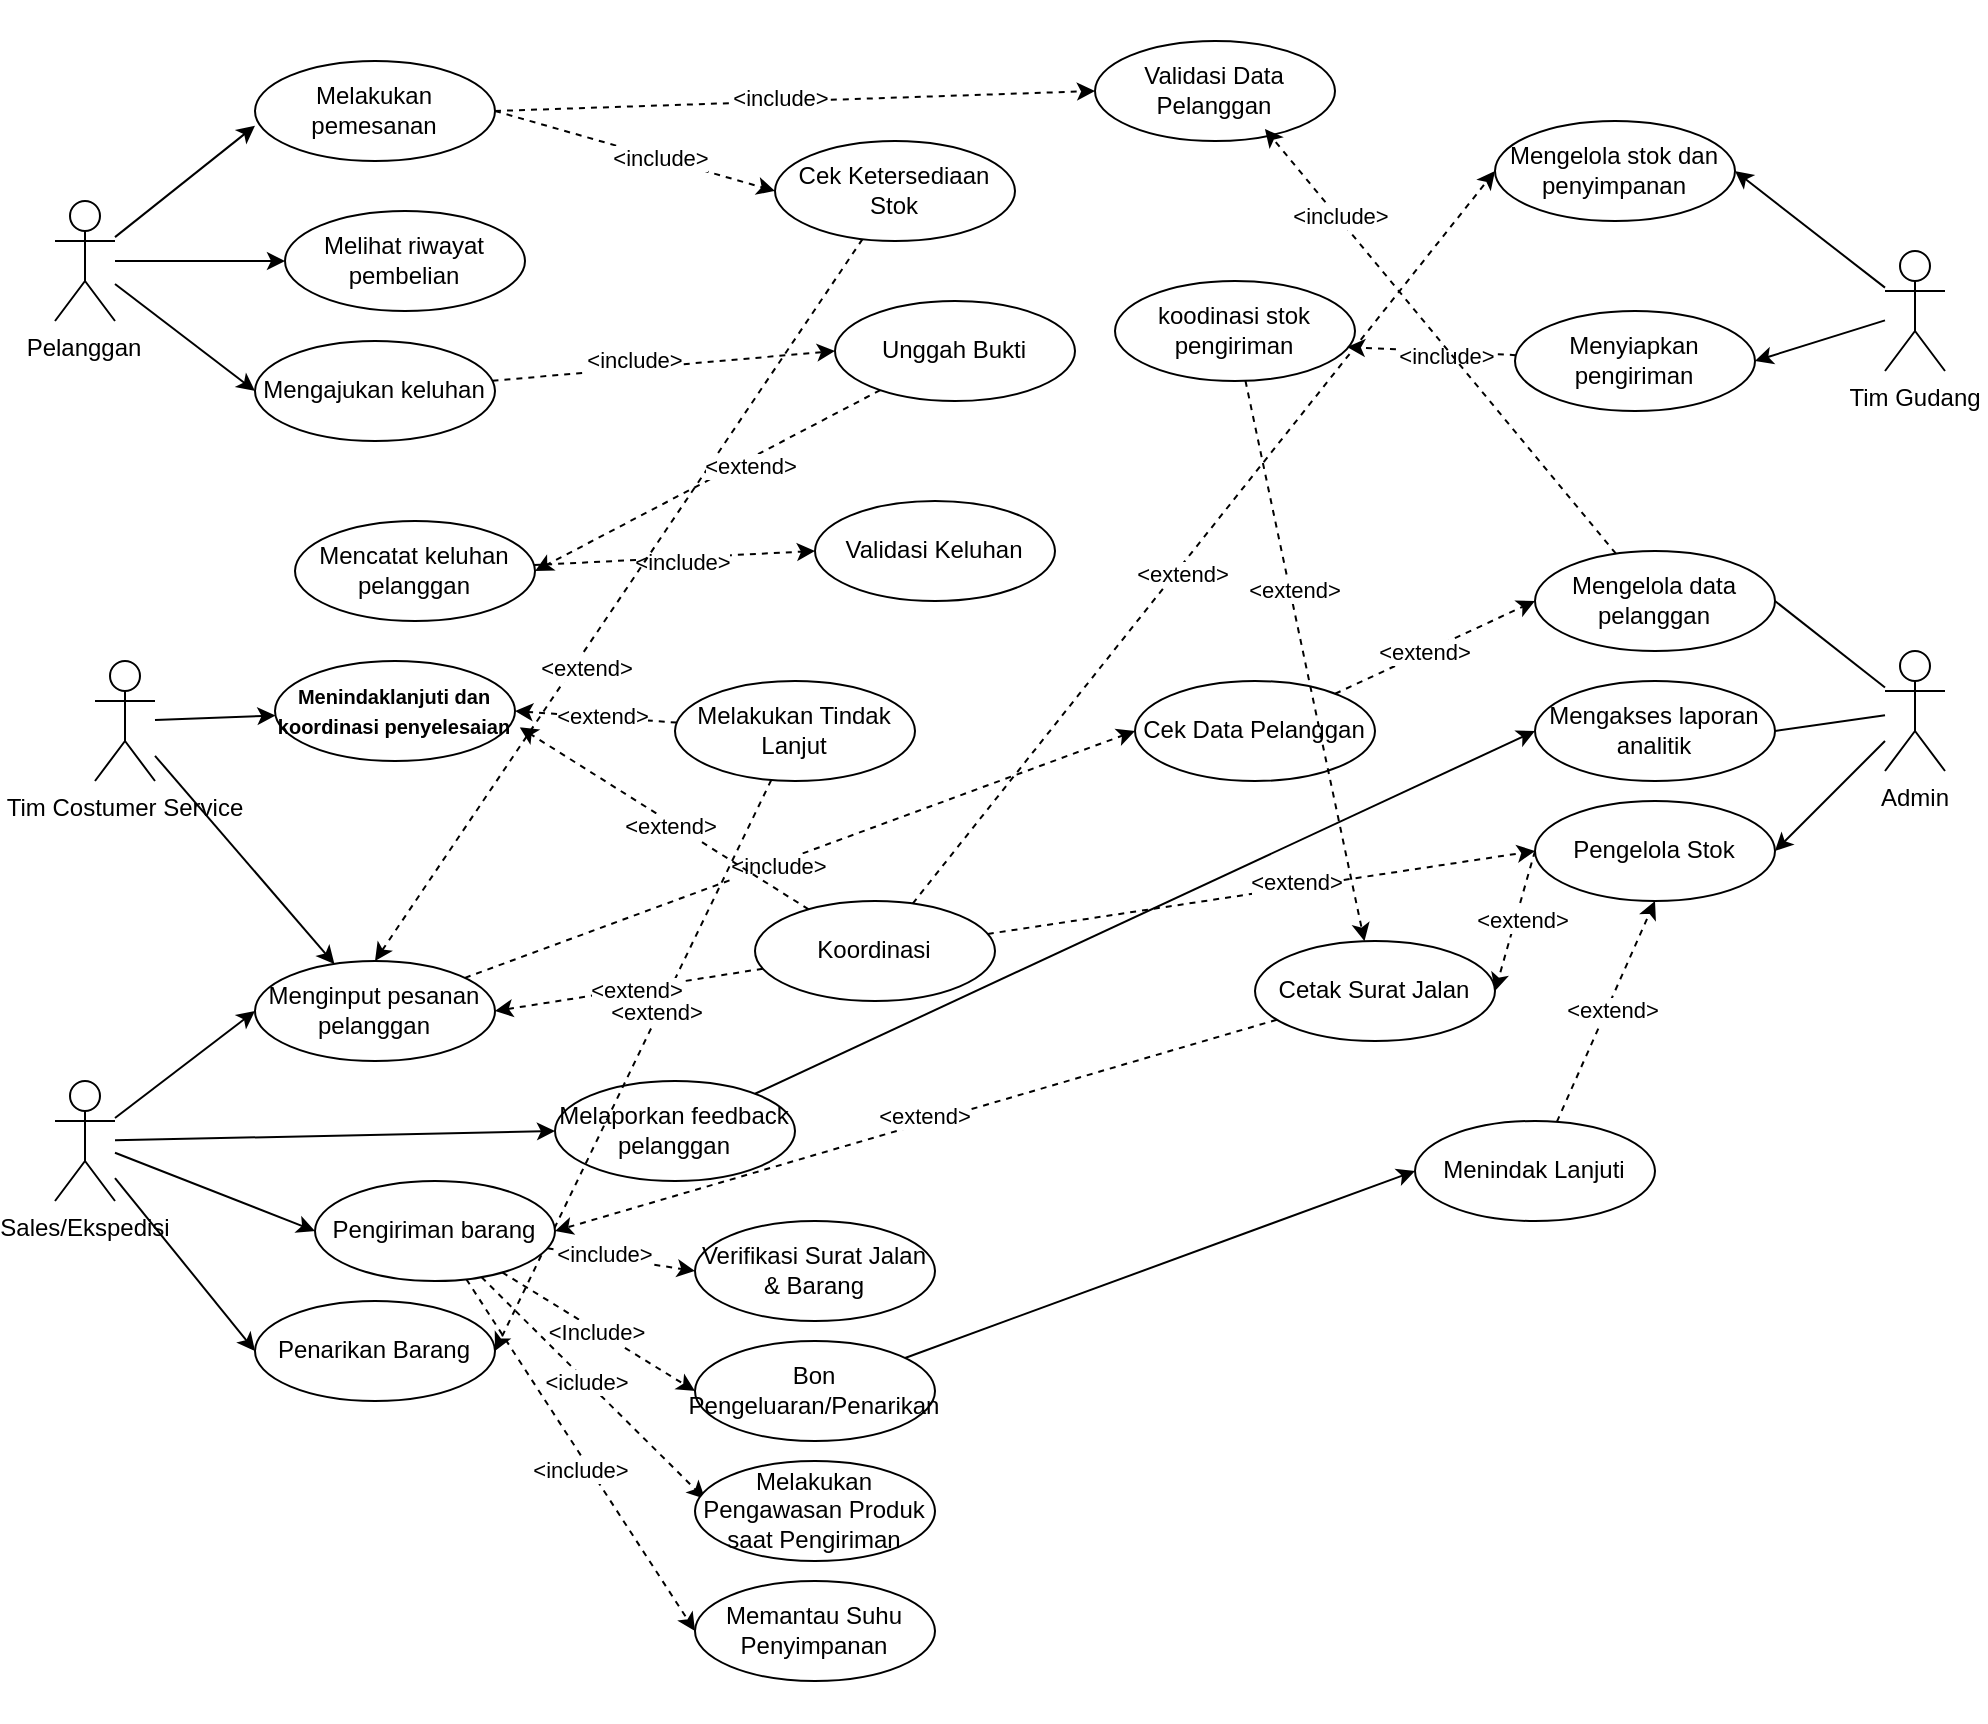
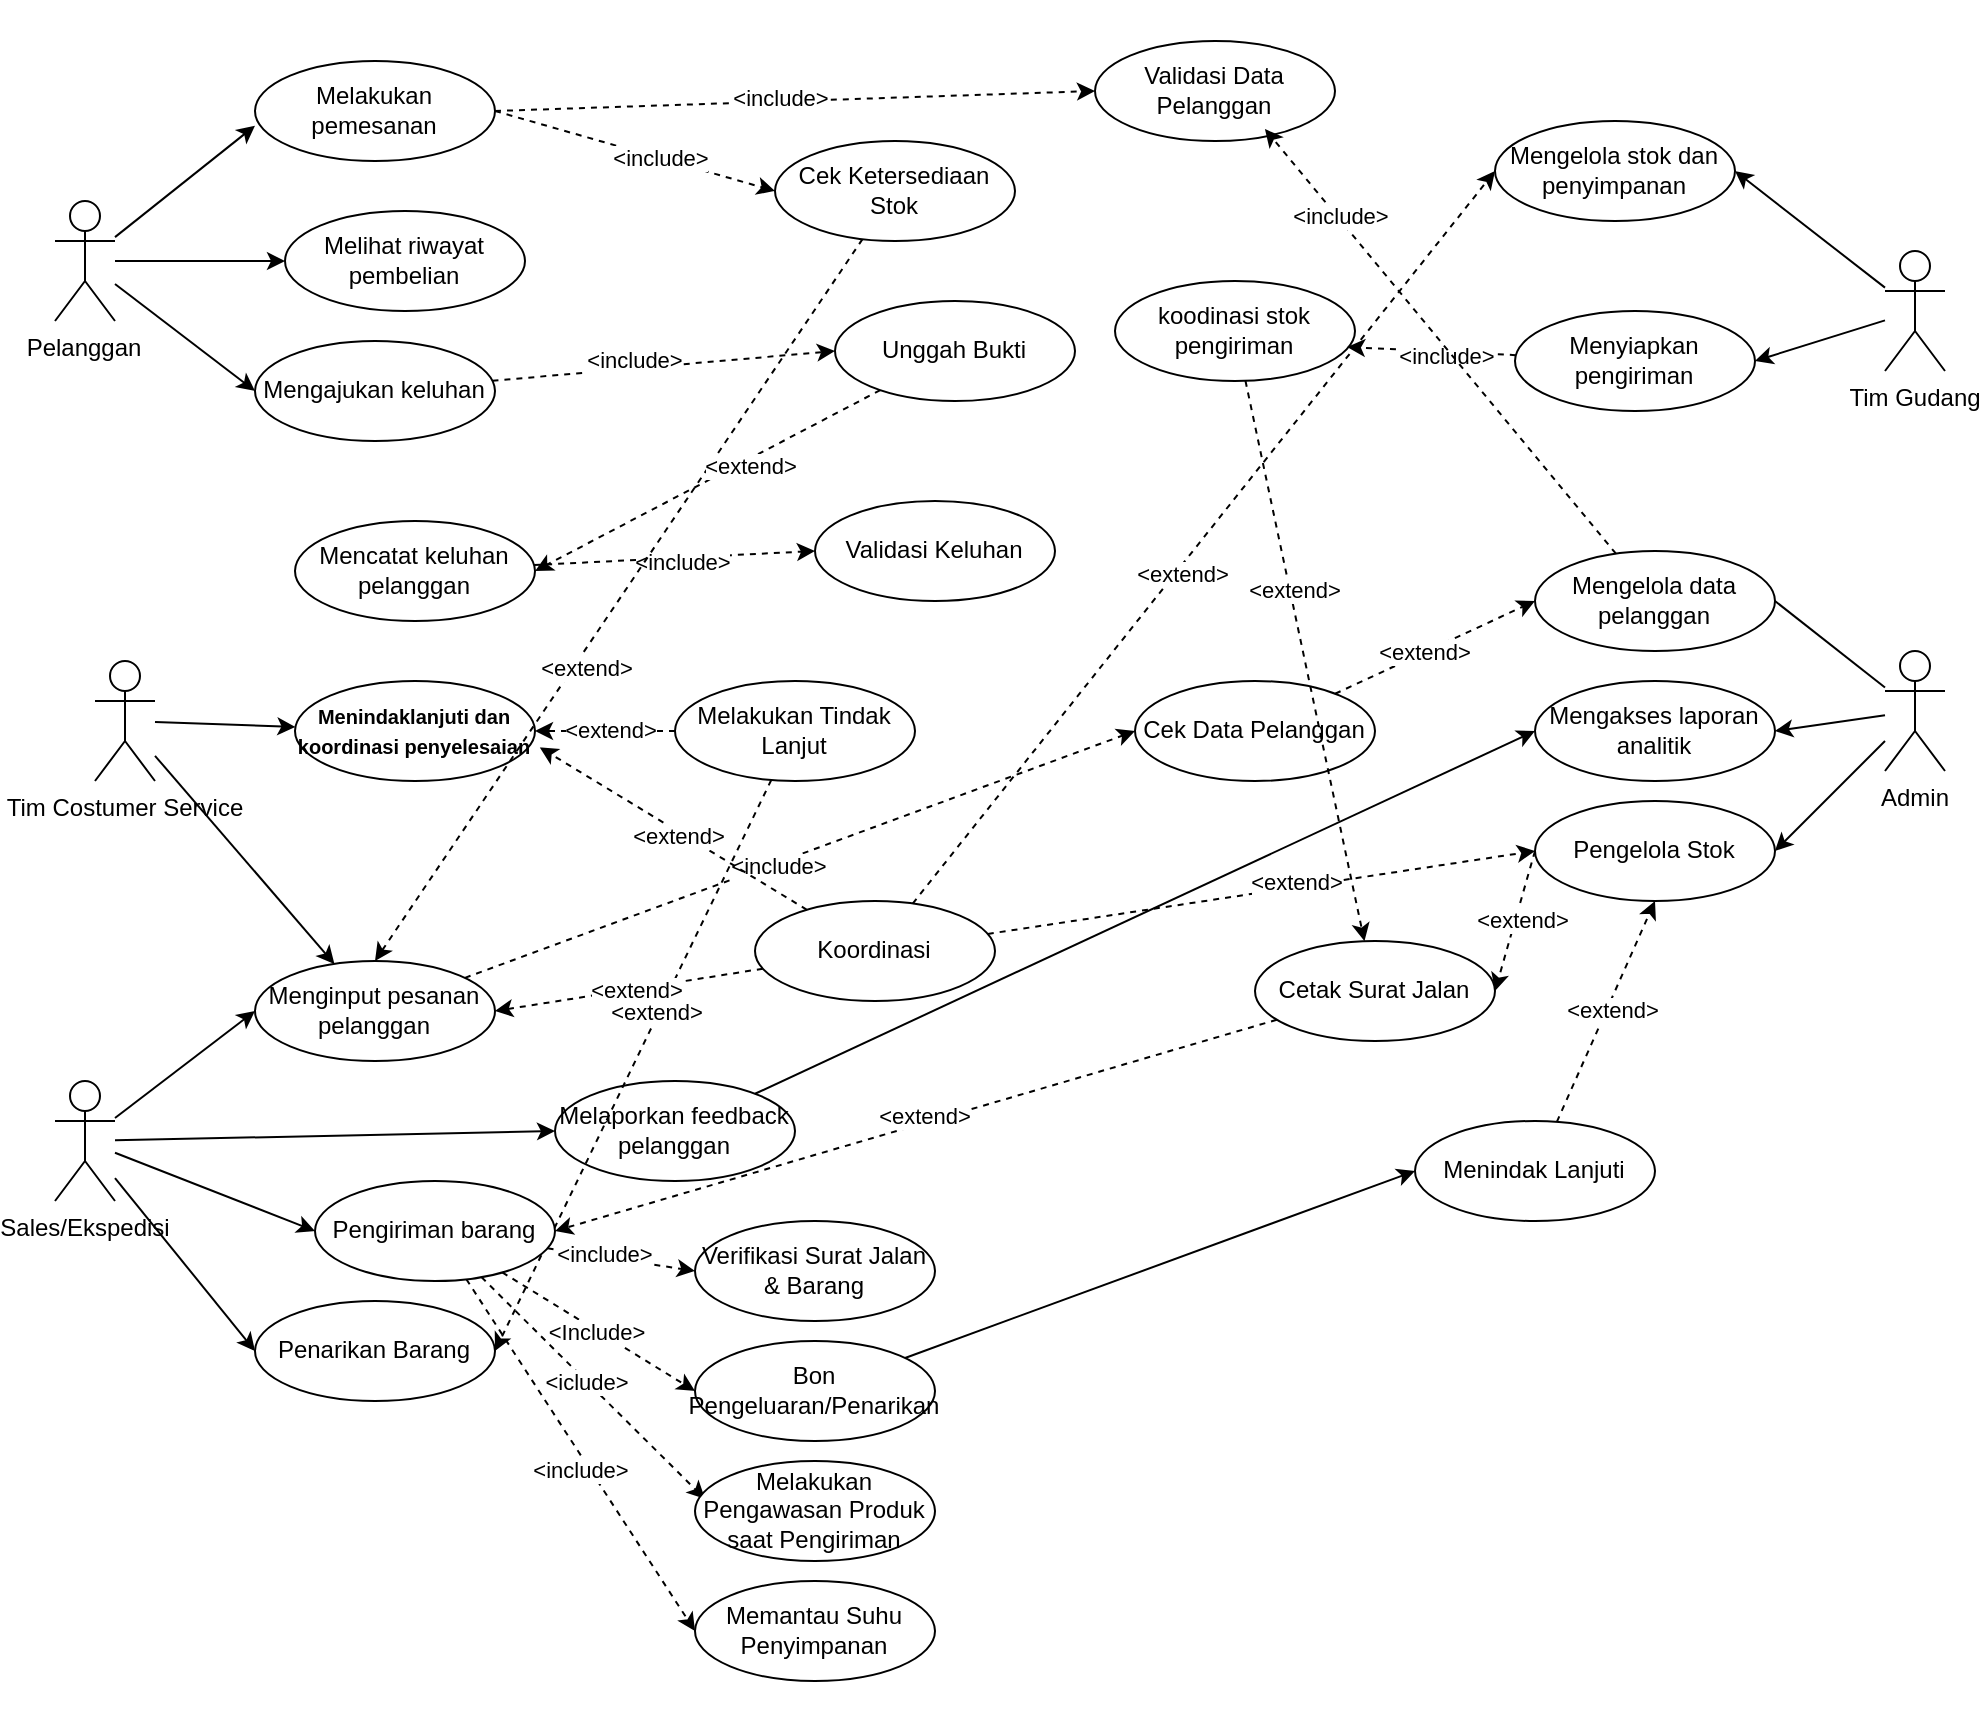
(395, 711) -> (415, 731)
(1784, 730) -> (1790, 729)
